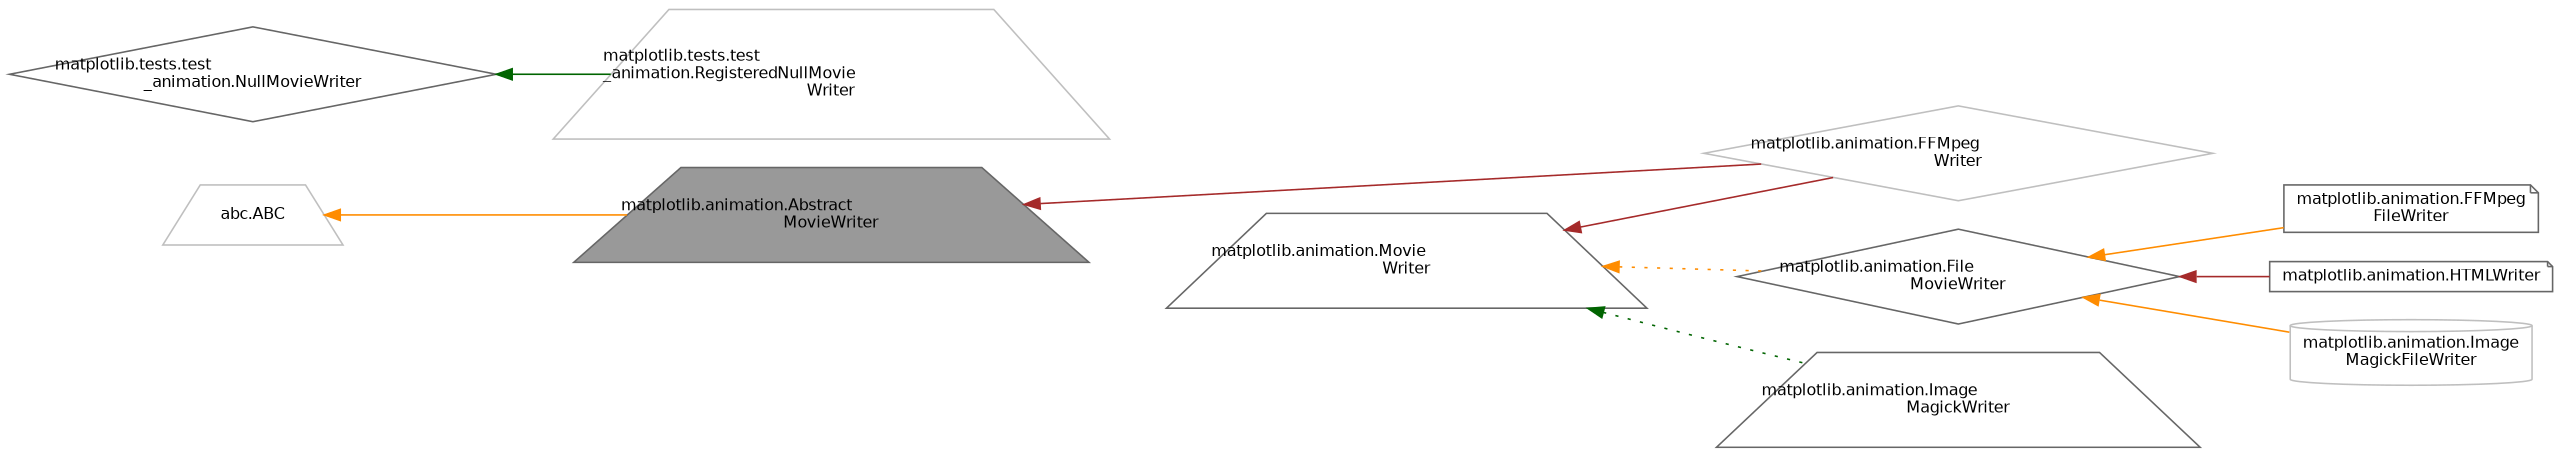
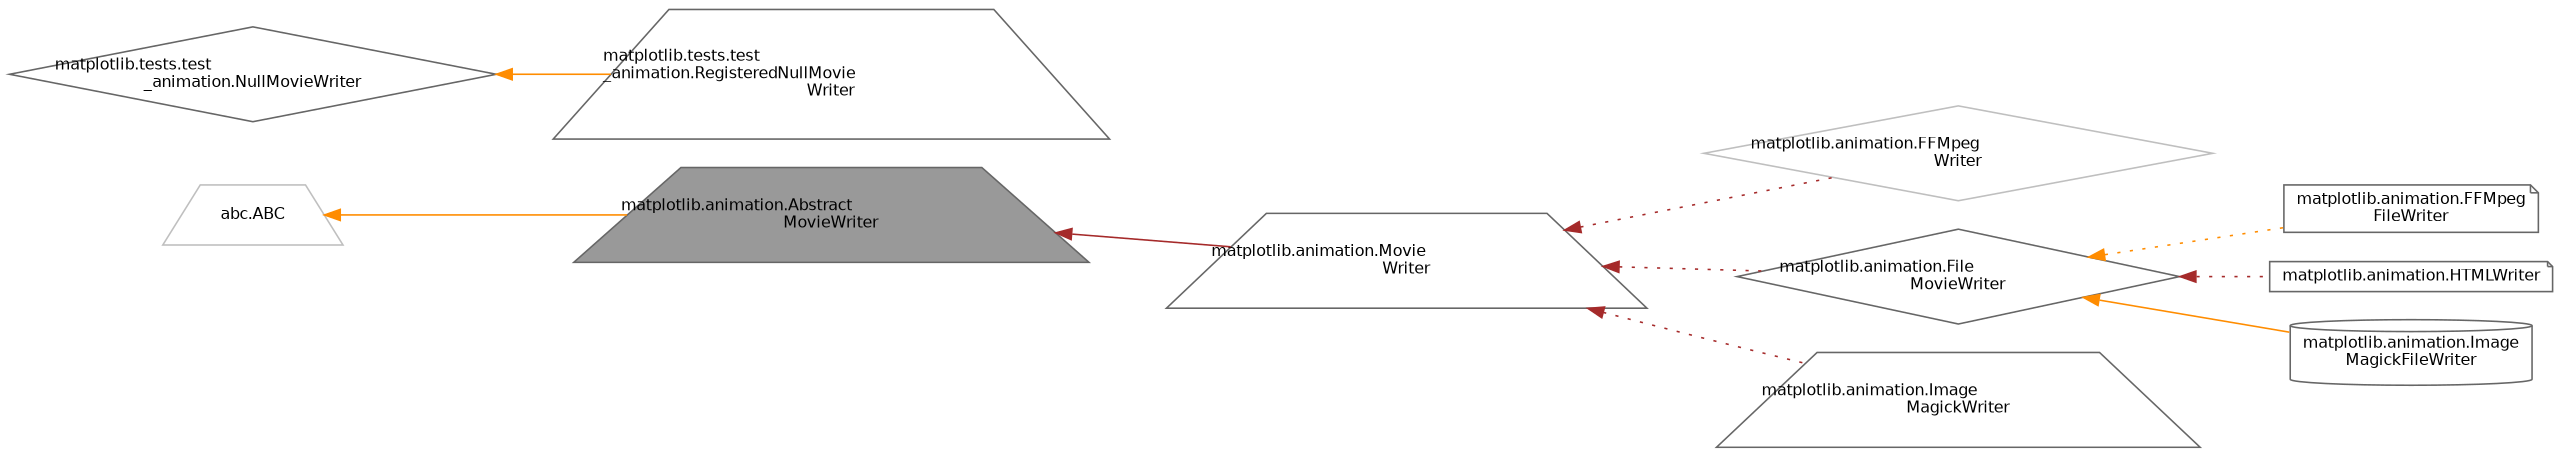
(562, 74) -> (562, 74)
(831, 74) -> (831, 74)
(1401, 184) -> (1151, 240)
(1707, 202) -> (1707, 202)
(2194, 241) -> (2194, 241)
(1691, 269) -> (1691, 269)
(2233, 277) -> (2233, 277)
(1704, 338) -> (1704, 338)
(2411, 352) -> (2411, 352)
